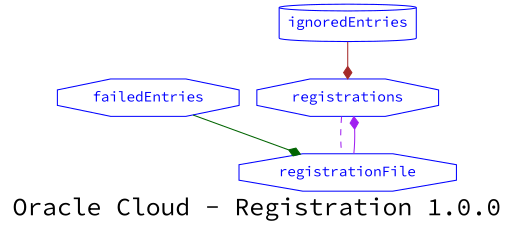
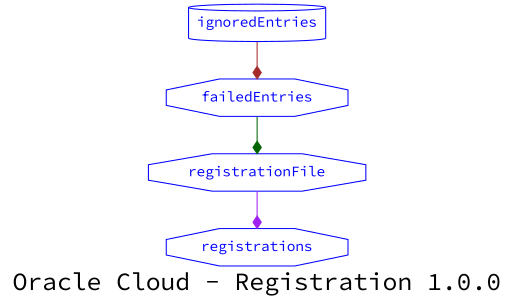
(348, 54) -> (257, 54)
(341, 135) -> none
